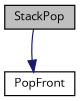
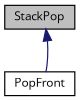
(32, 45) -> (48, 57)
